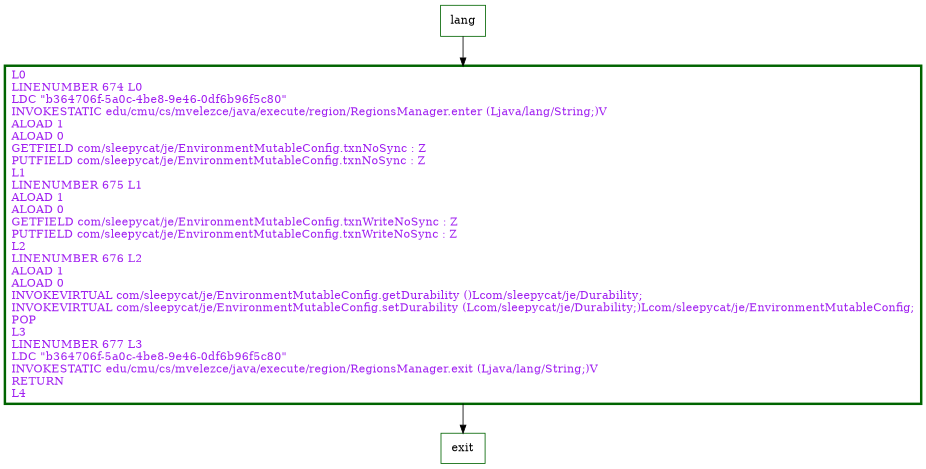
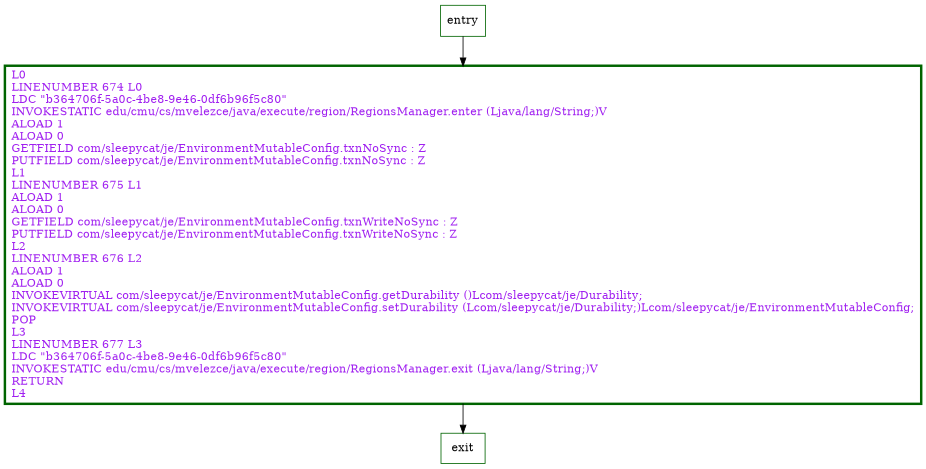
(463, 21) -> (463, 21)
